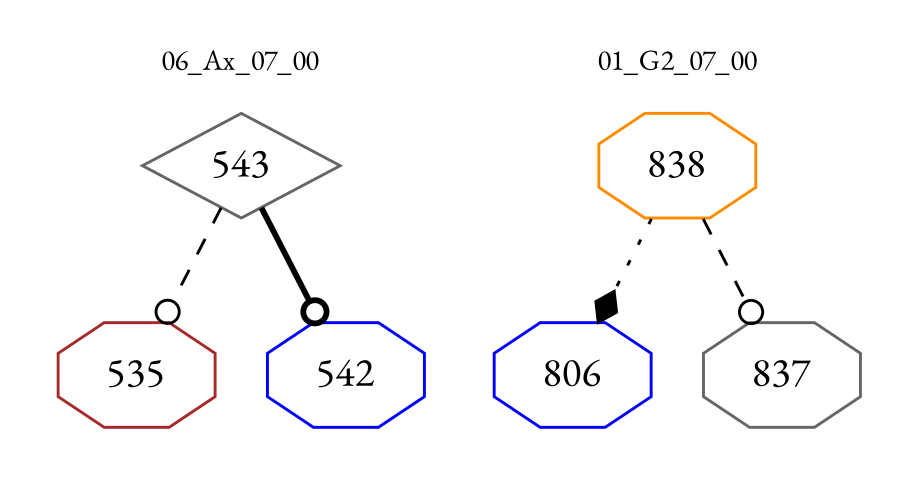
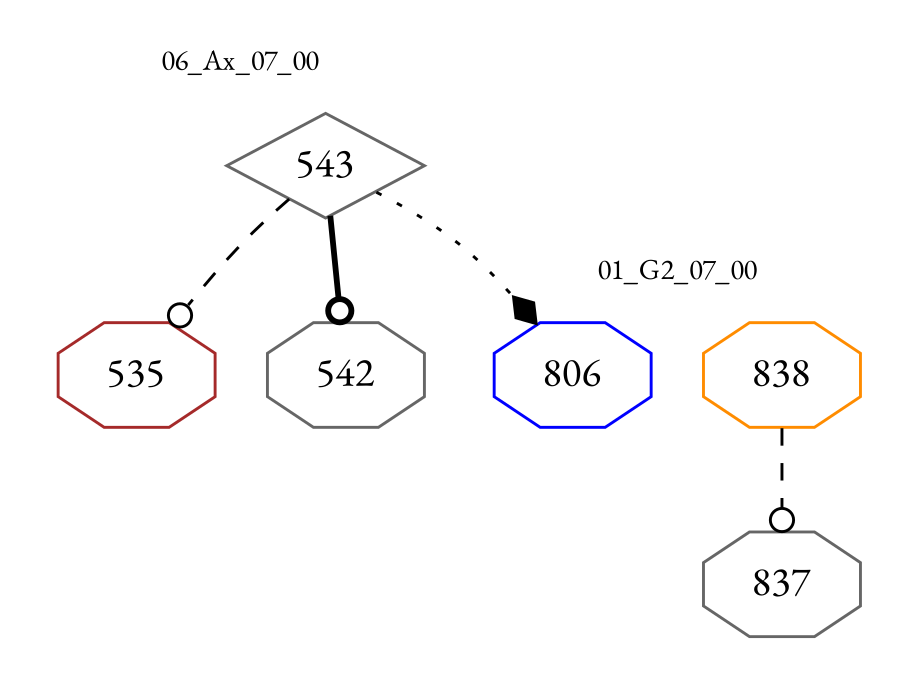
(633, 255) -> (429, 222)
(346, 375) -> (346, 375)
